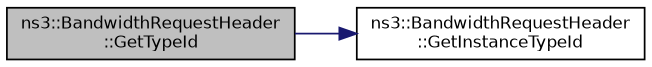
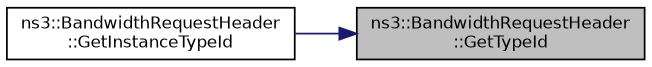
(317, 34) -> (317, 34)
